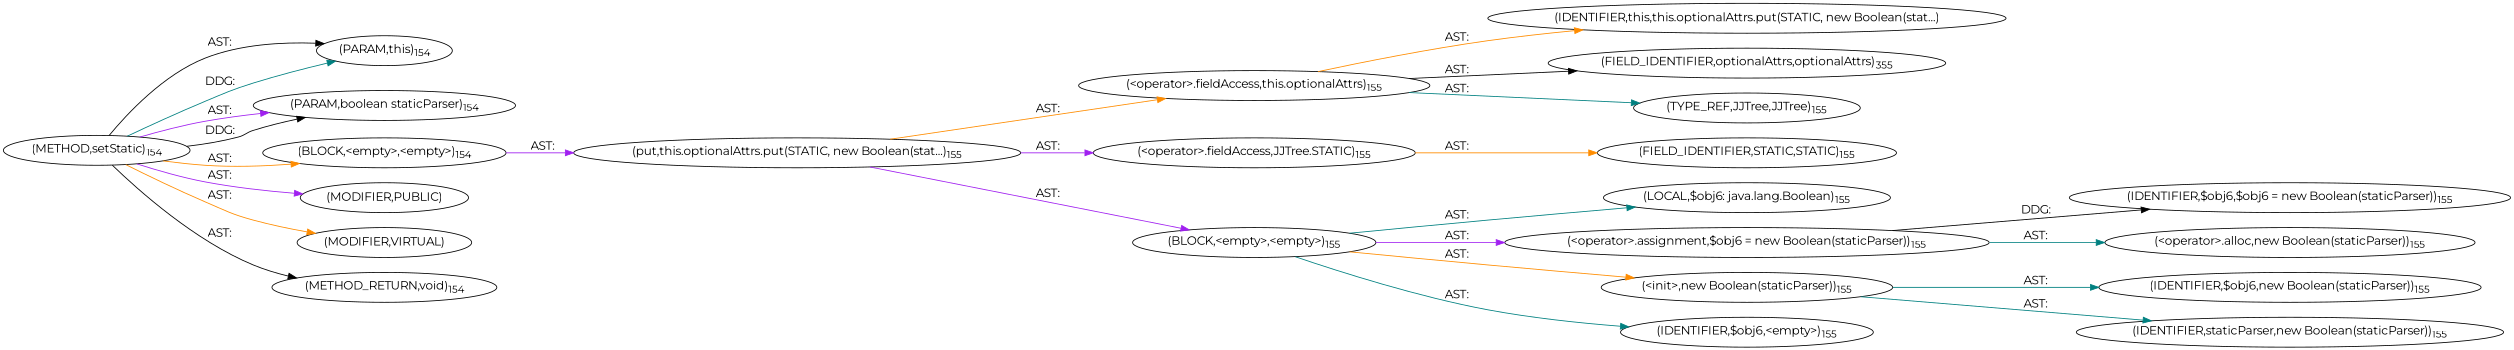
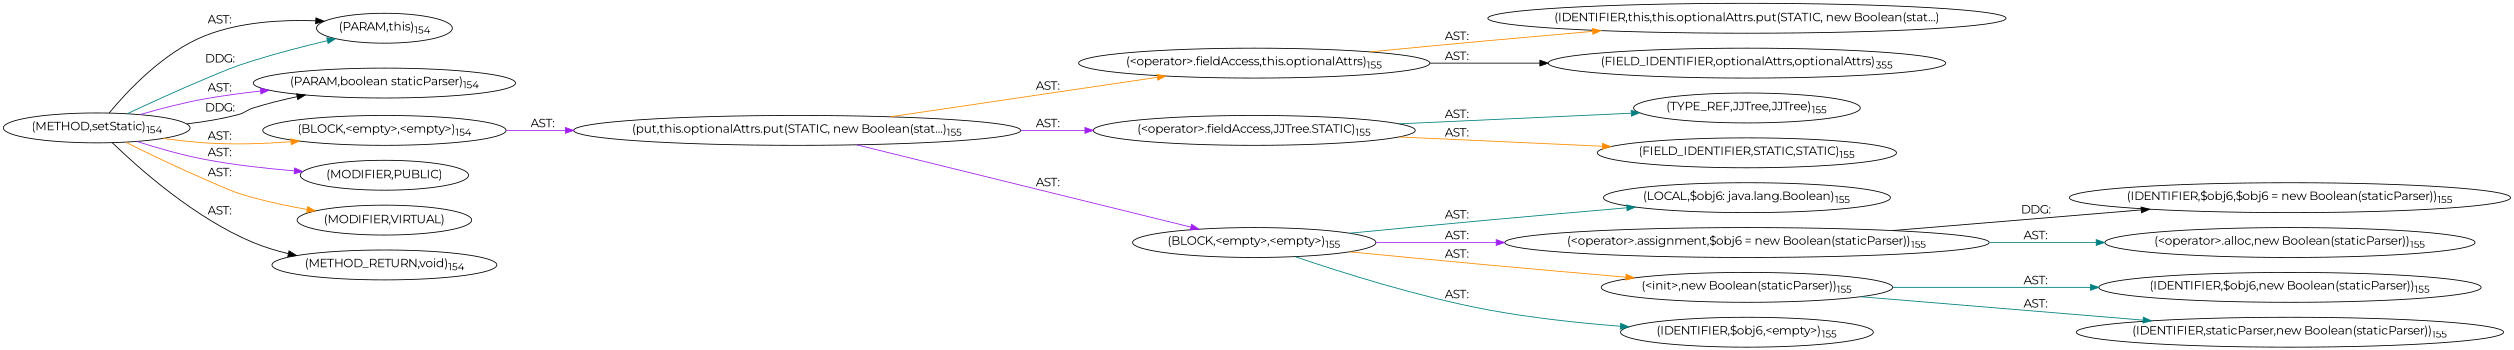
(1520, 98) -> (1515, 119)
